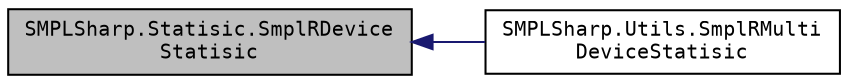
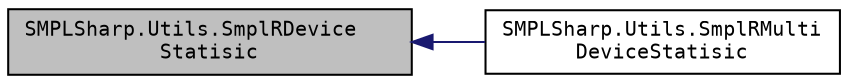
(210, 42) -> (210, 42)
